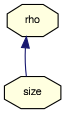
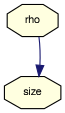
(25, 62) -> (40, 51)
